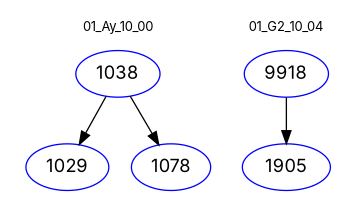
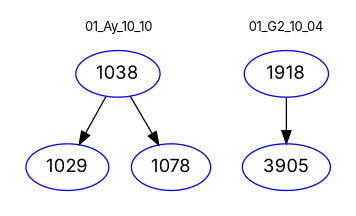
(119, 28) -> (119, 28)
(286, 74) -> (286, 74)
(286, 167) -> (286, 167)
